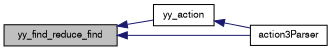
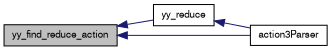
(184, 15) -> (184, 15)
(61, 35) -> (61, 35)
